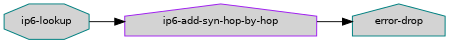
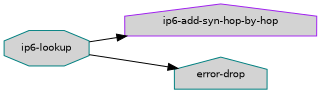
(330, 22) -> (129, 61)
